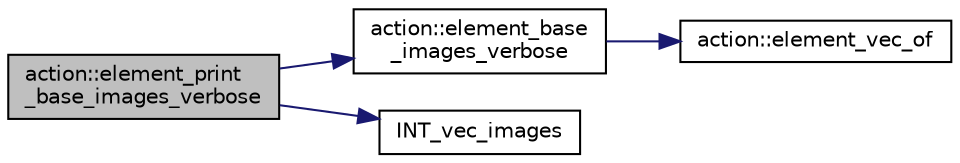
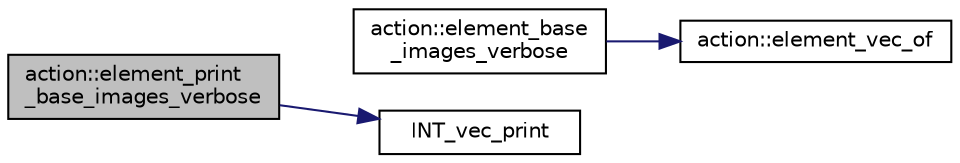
(306, 65) -> none
(480, 132) -> (480, 132)
